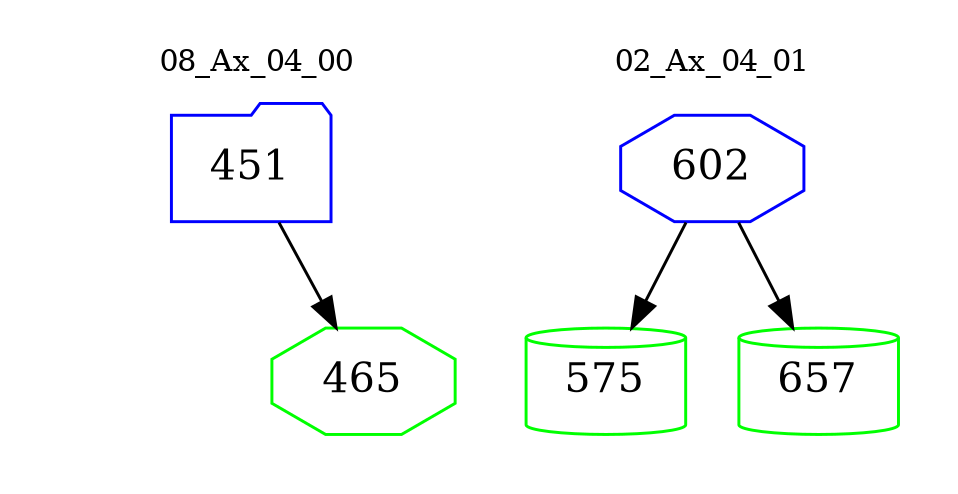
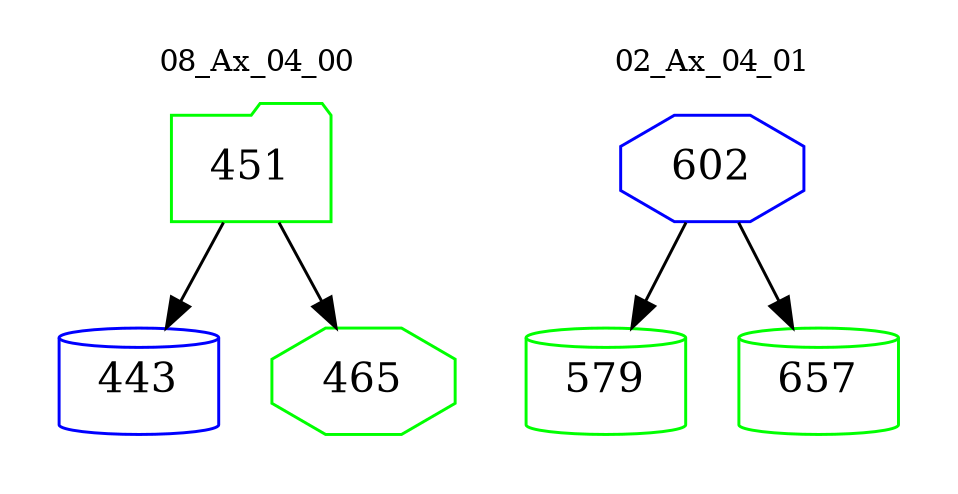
(251, 168) -> (251, 168)
none -> (139, 381)
(606, 381) -> (606, 381)
